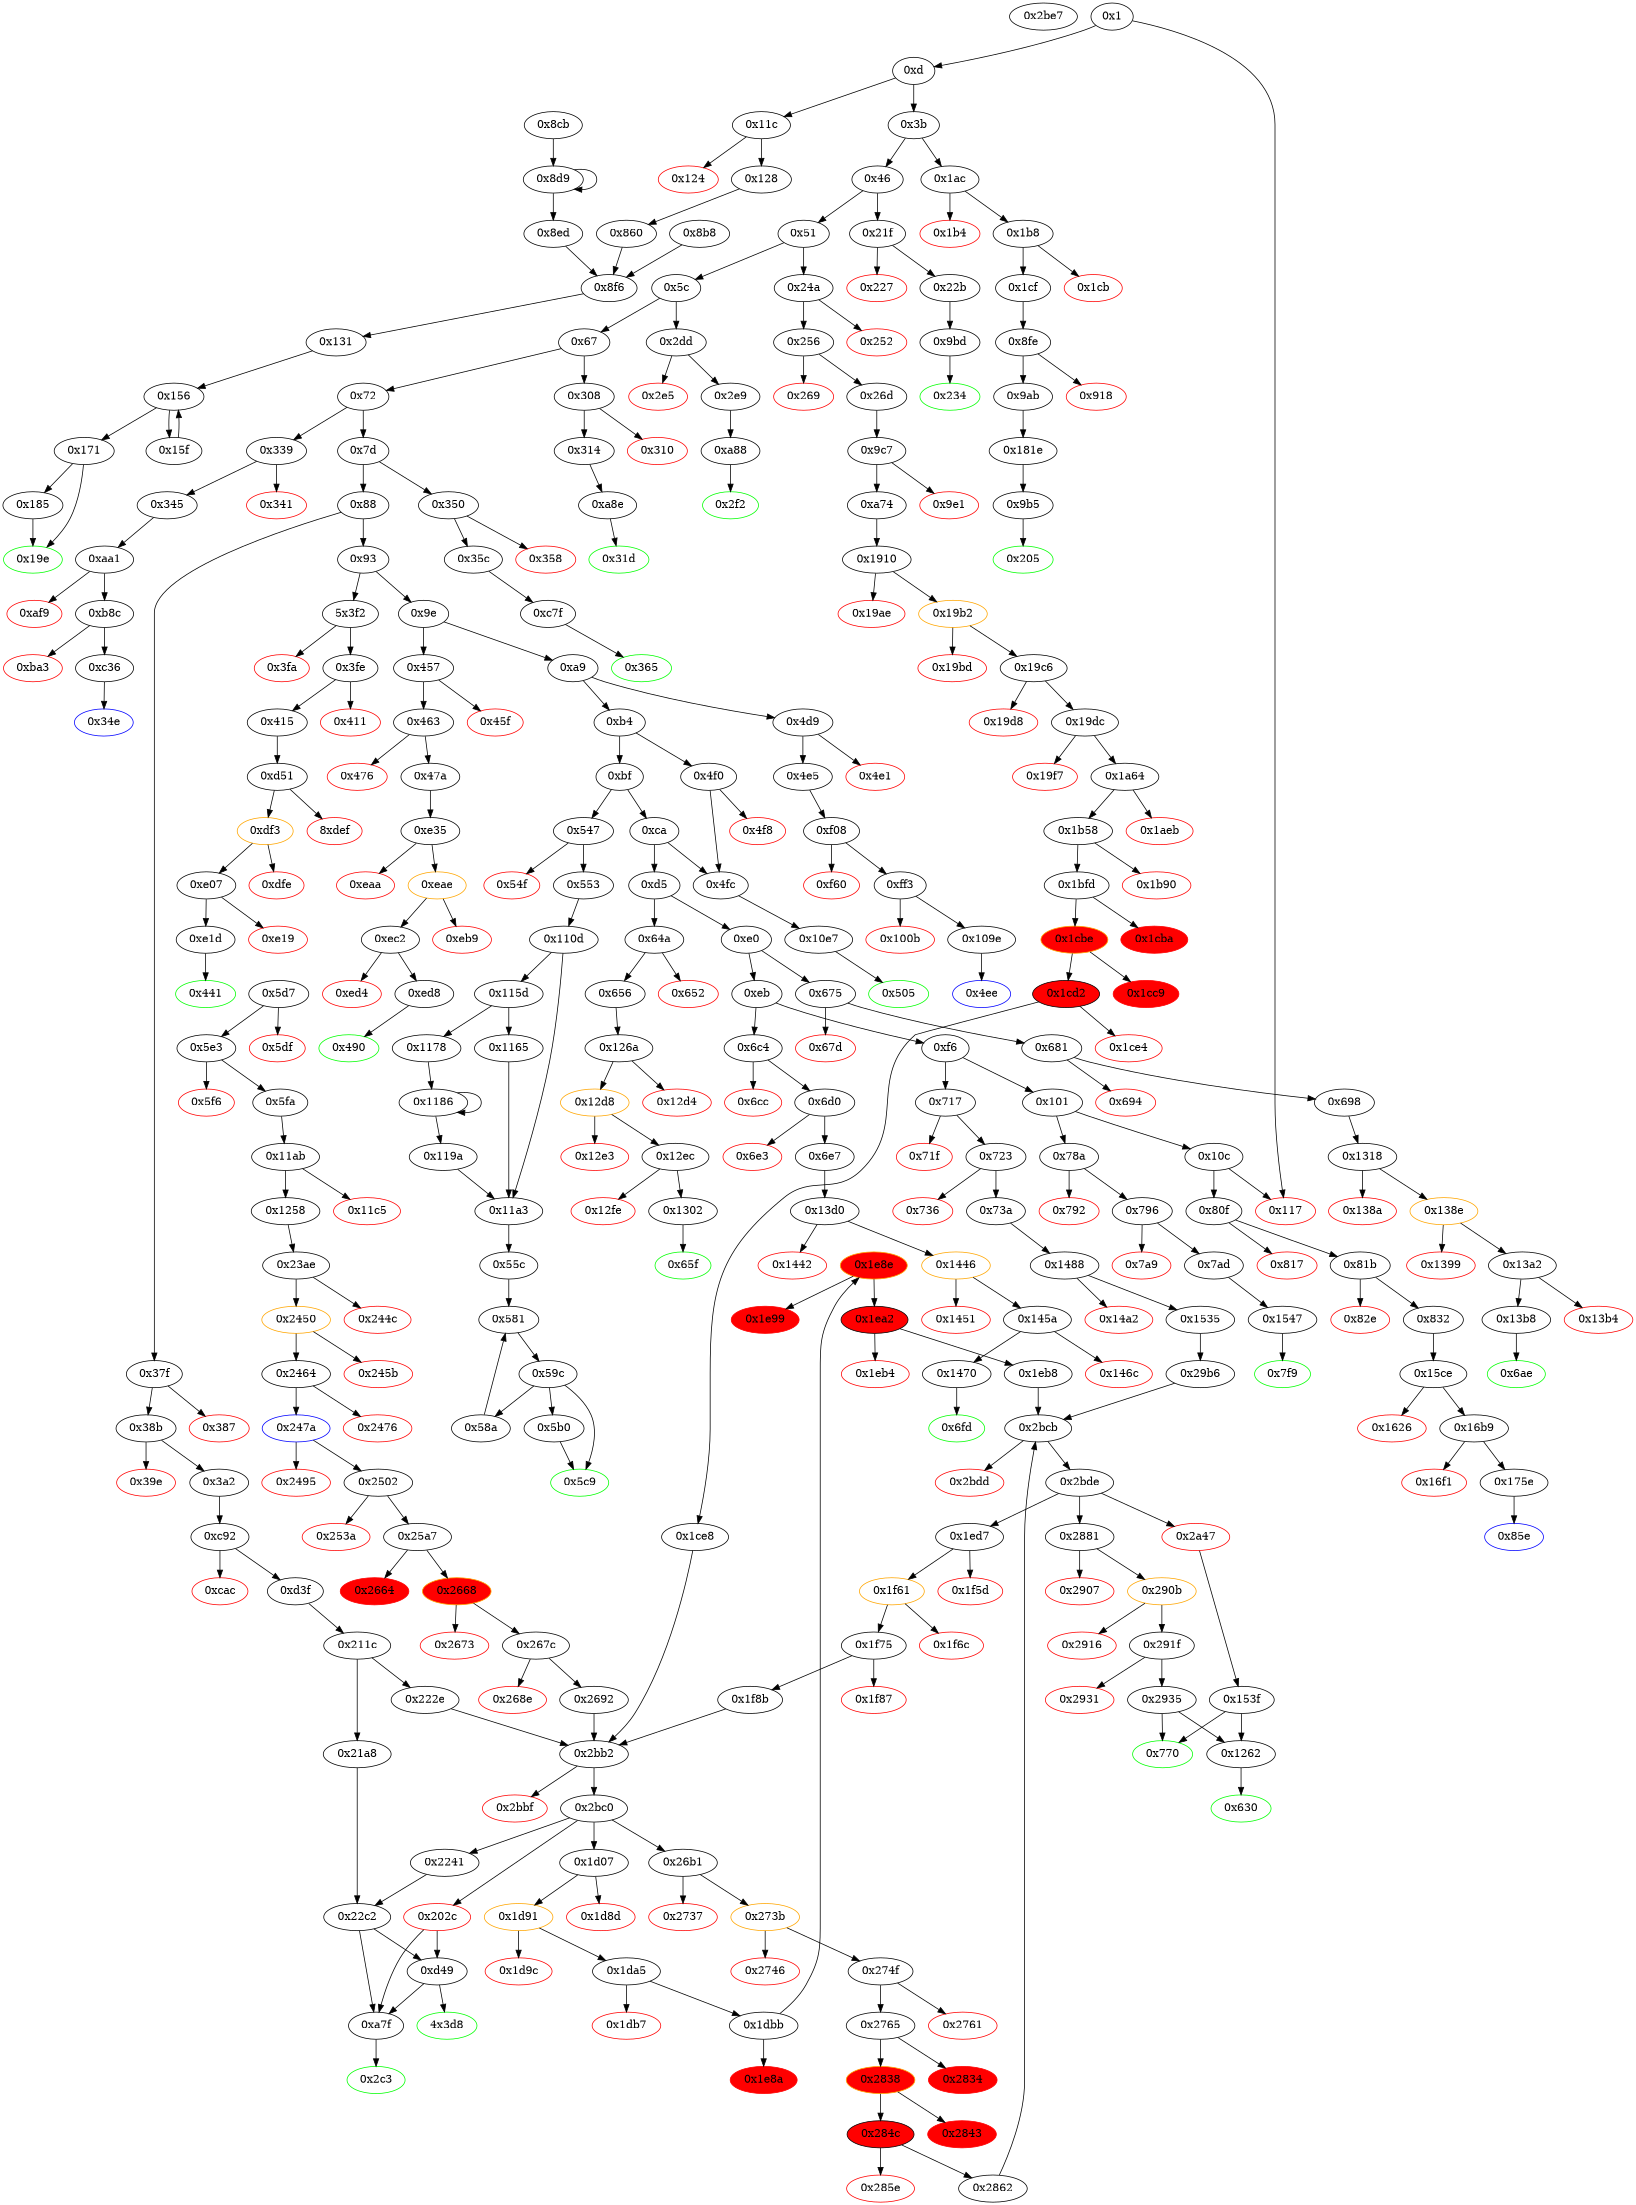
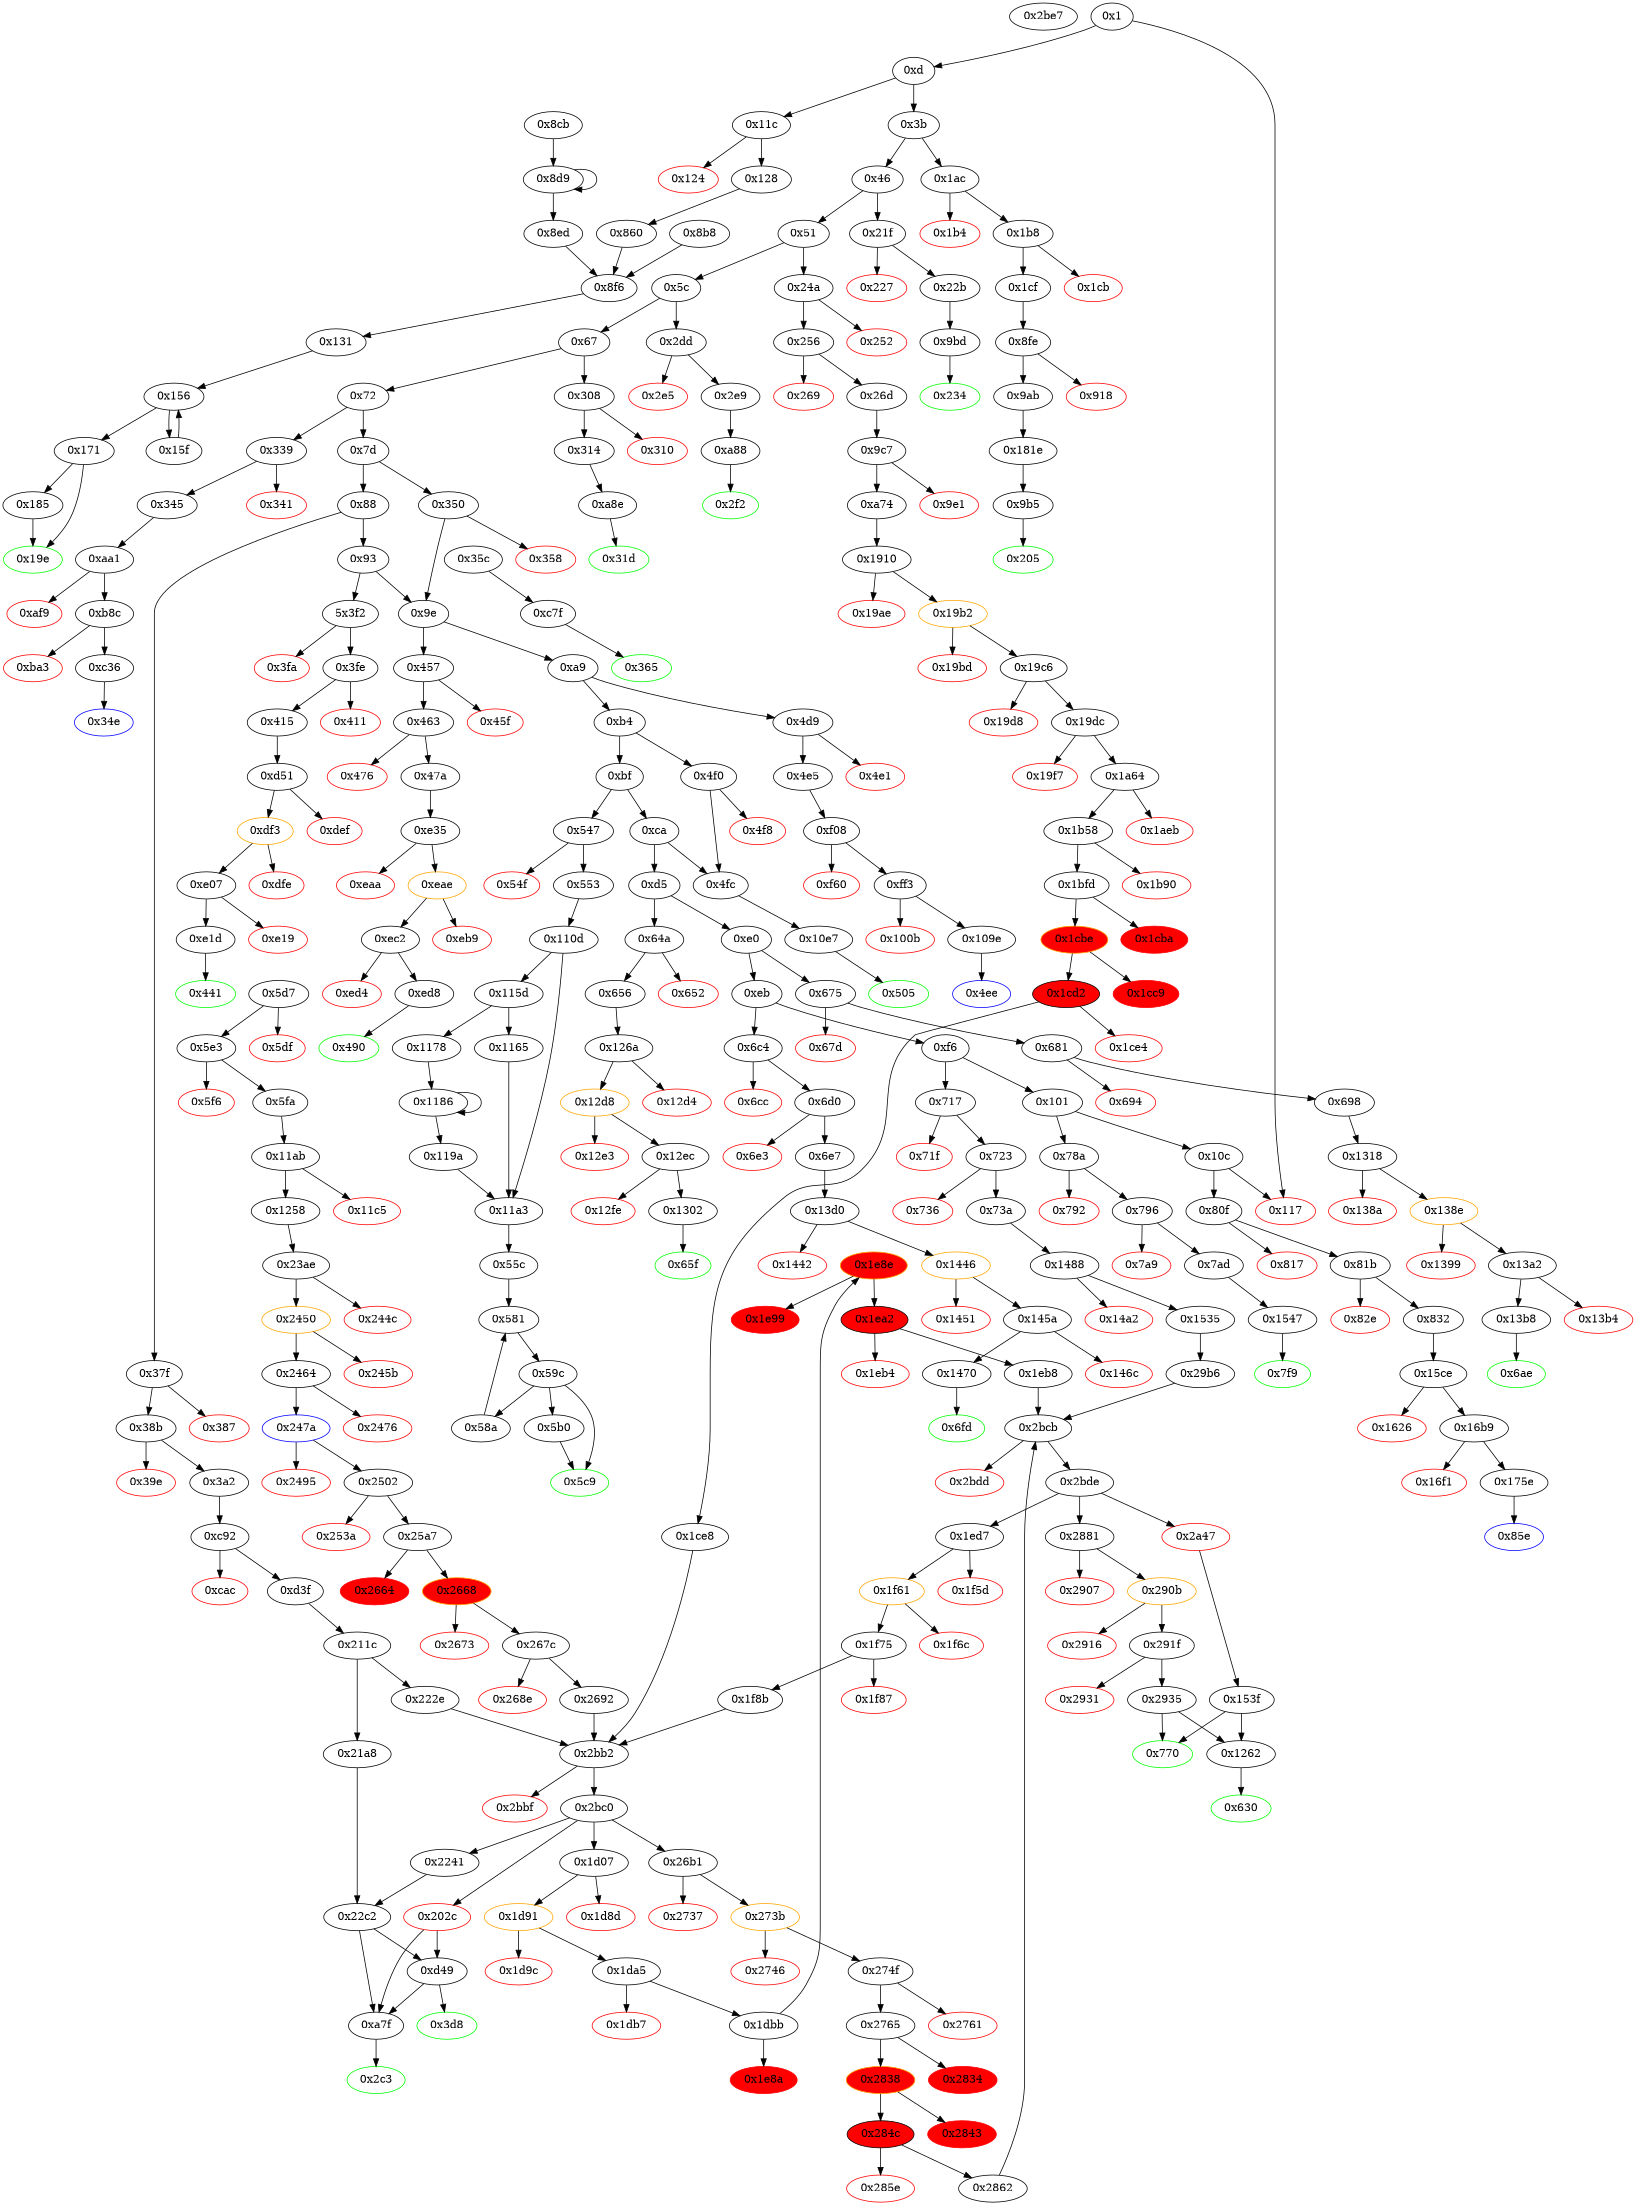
(459, 529) -> (436, 556)
(335, 831) -> (335, 831)
(447, 2026) -> (447, 2026)
